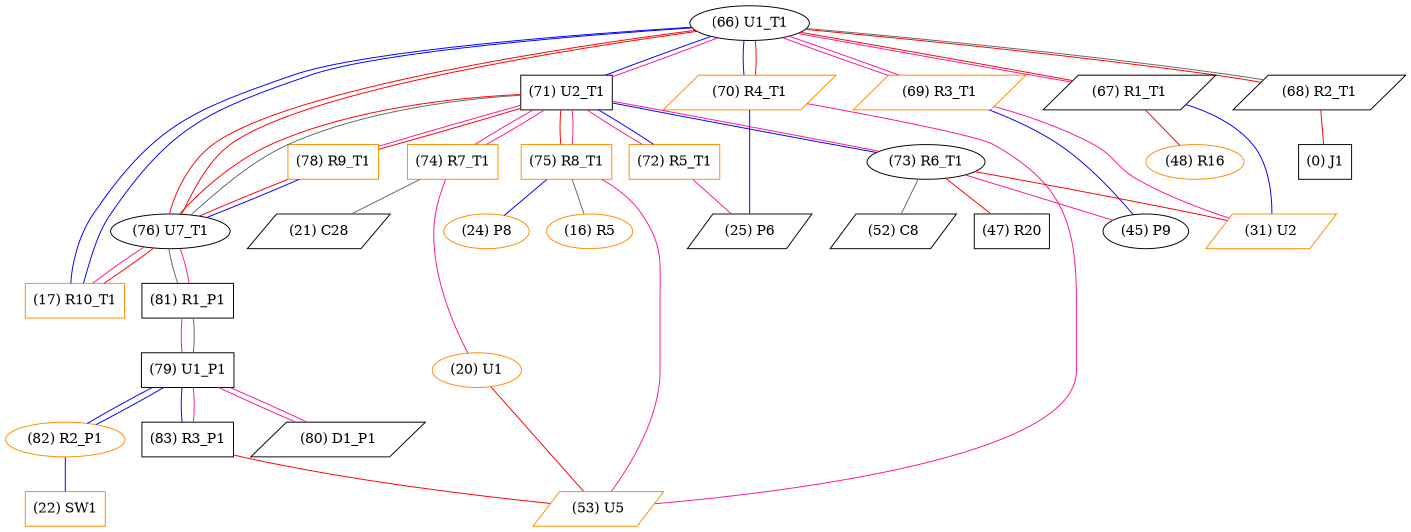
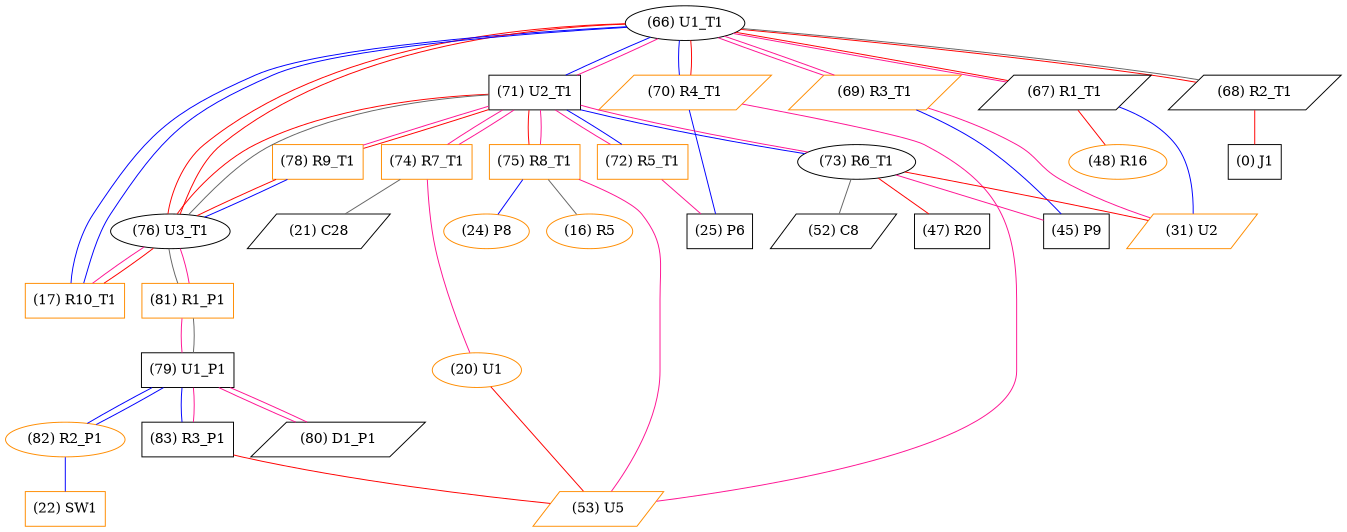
(170, 231) -> (170, 231)
(750, 231) -> (720, 231)
(1146, 231) -> (1076, 231)
(188, 301) -> (188, 301)
